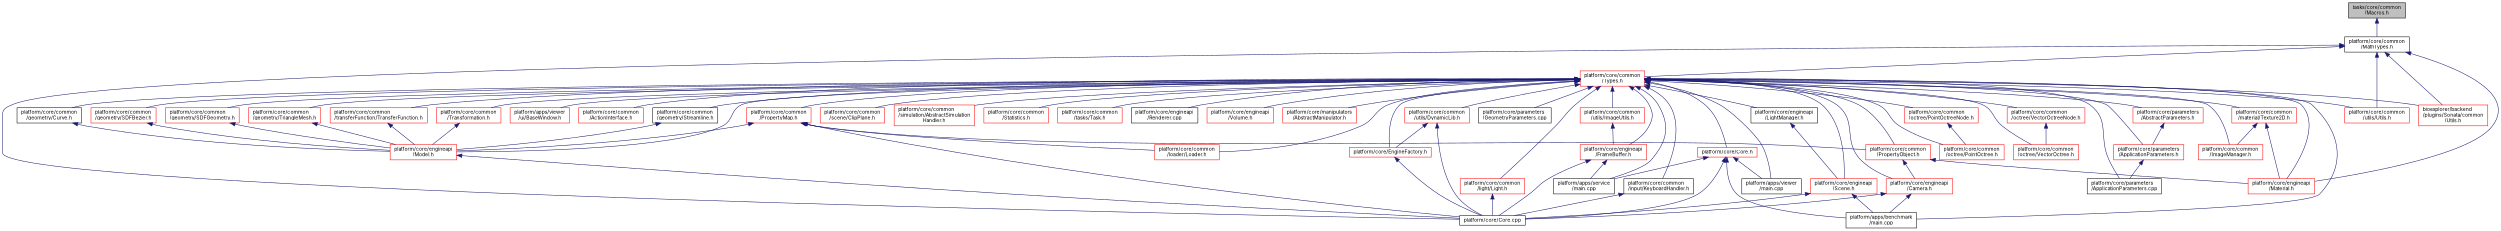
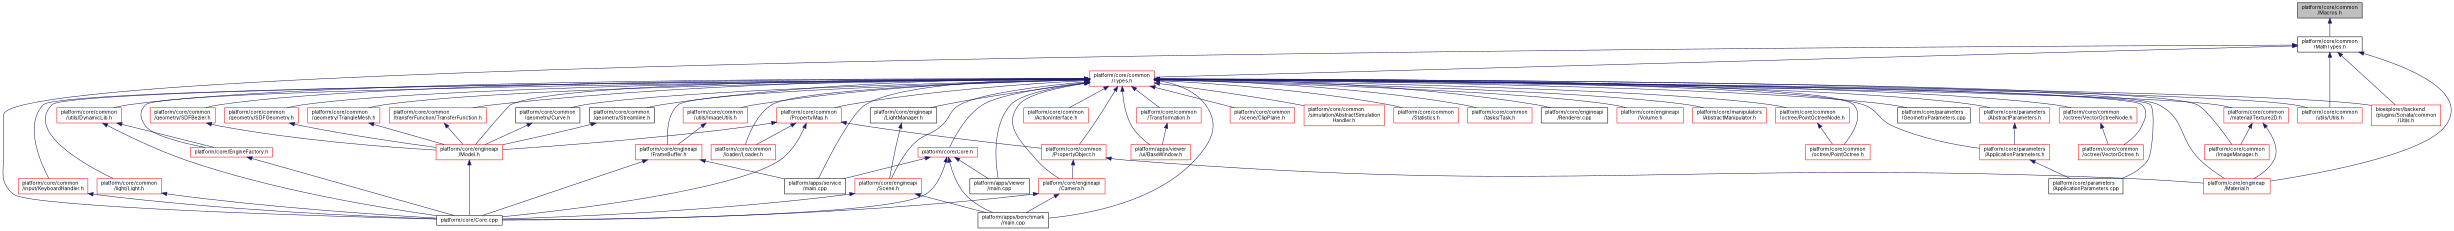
(2377, 10) -> (2330, 10)
(444, 136) -> (1164, 136)
(1659, 186) -> (53, 186)
